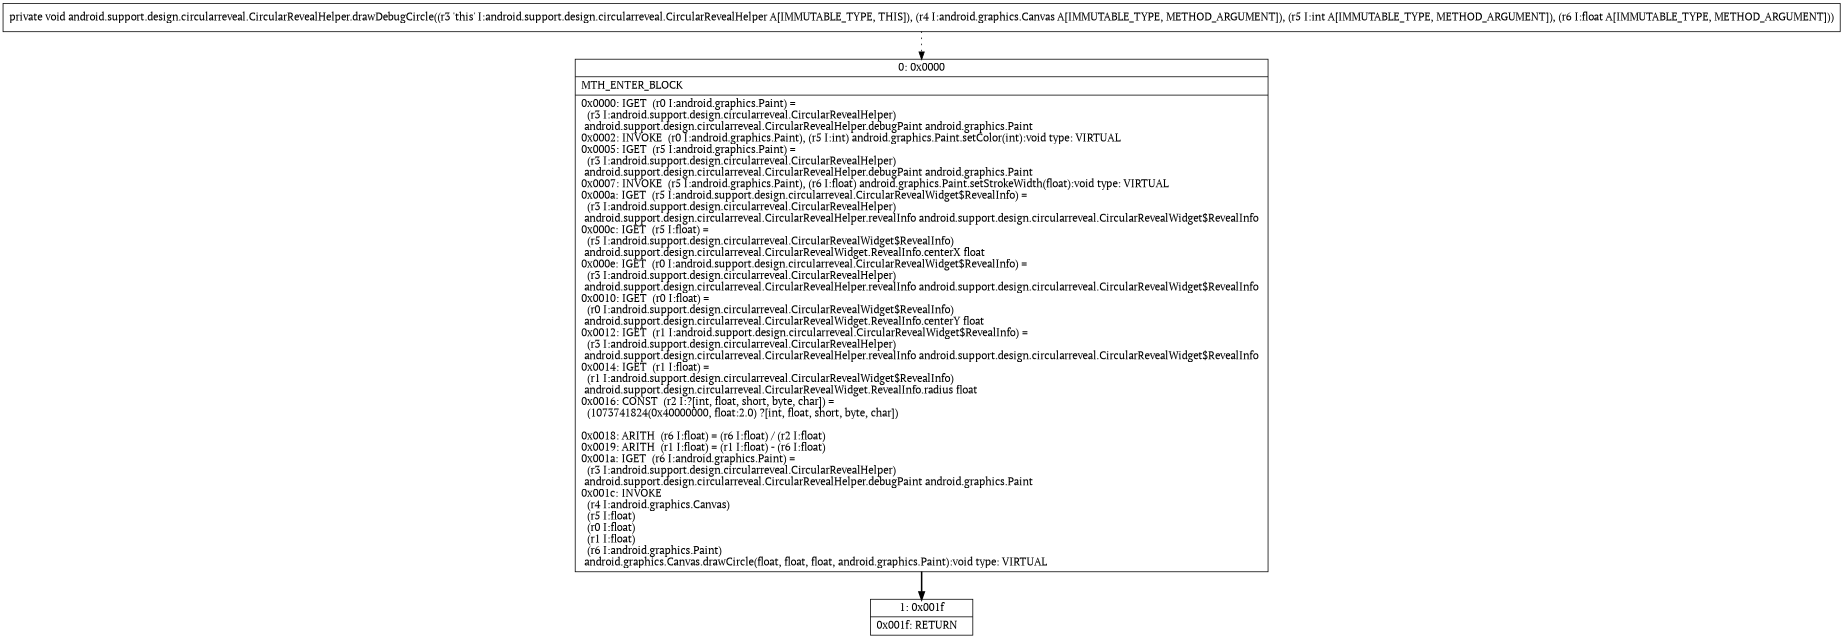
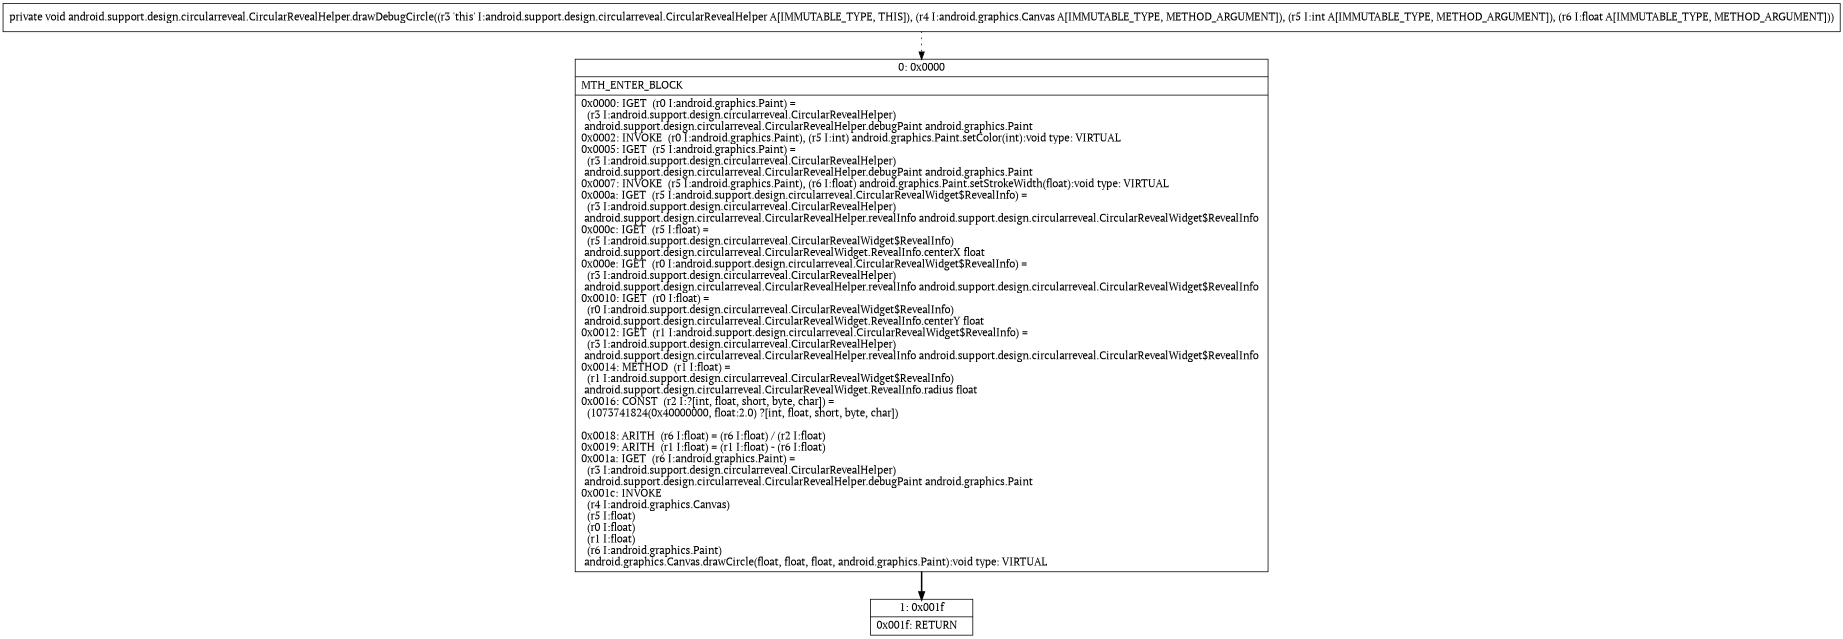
(647, 367) -> (657, 367)
